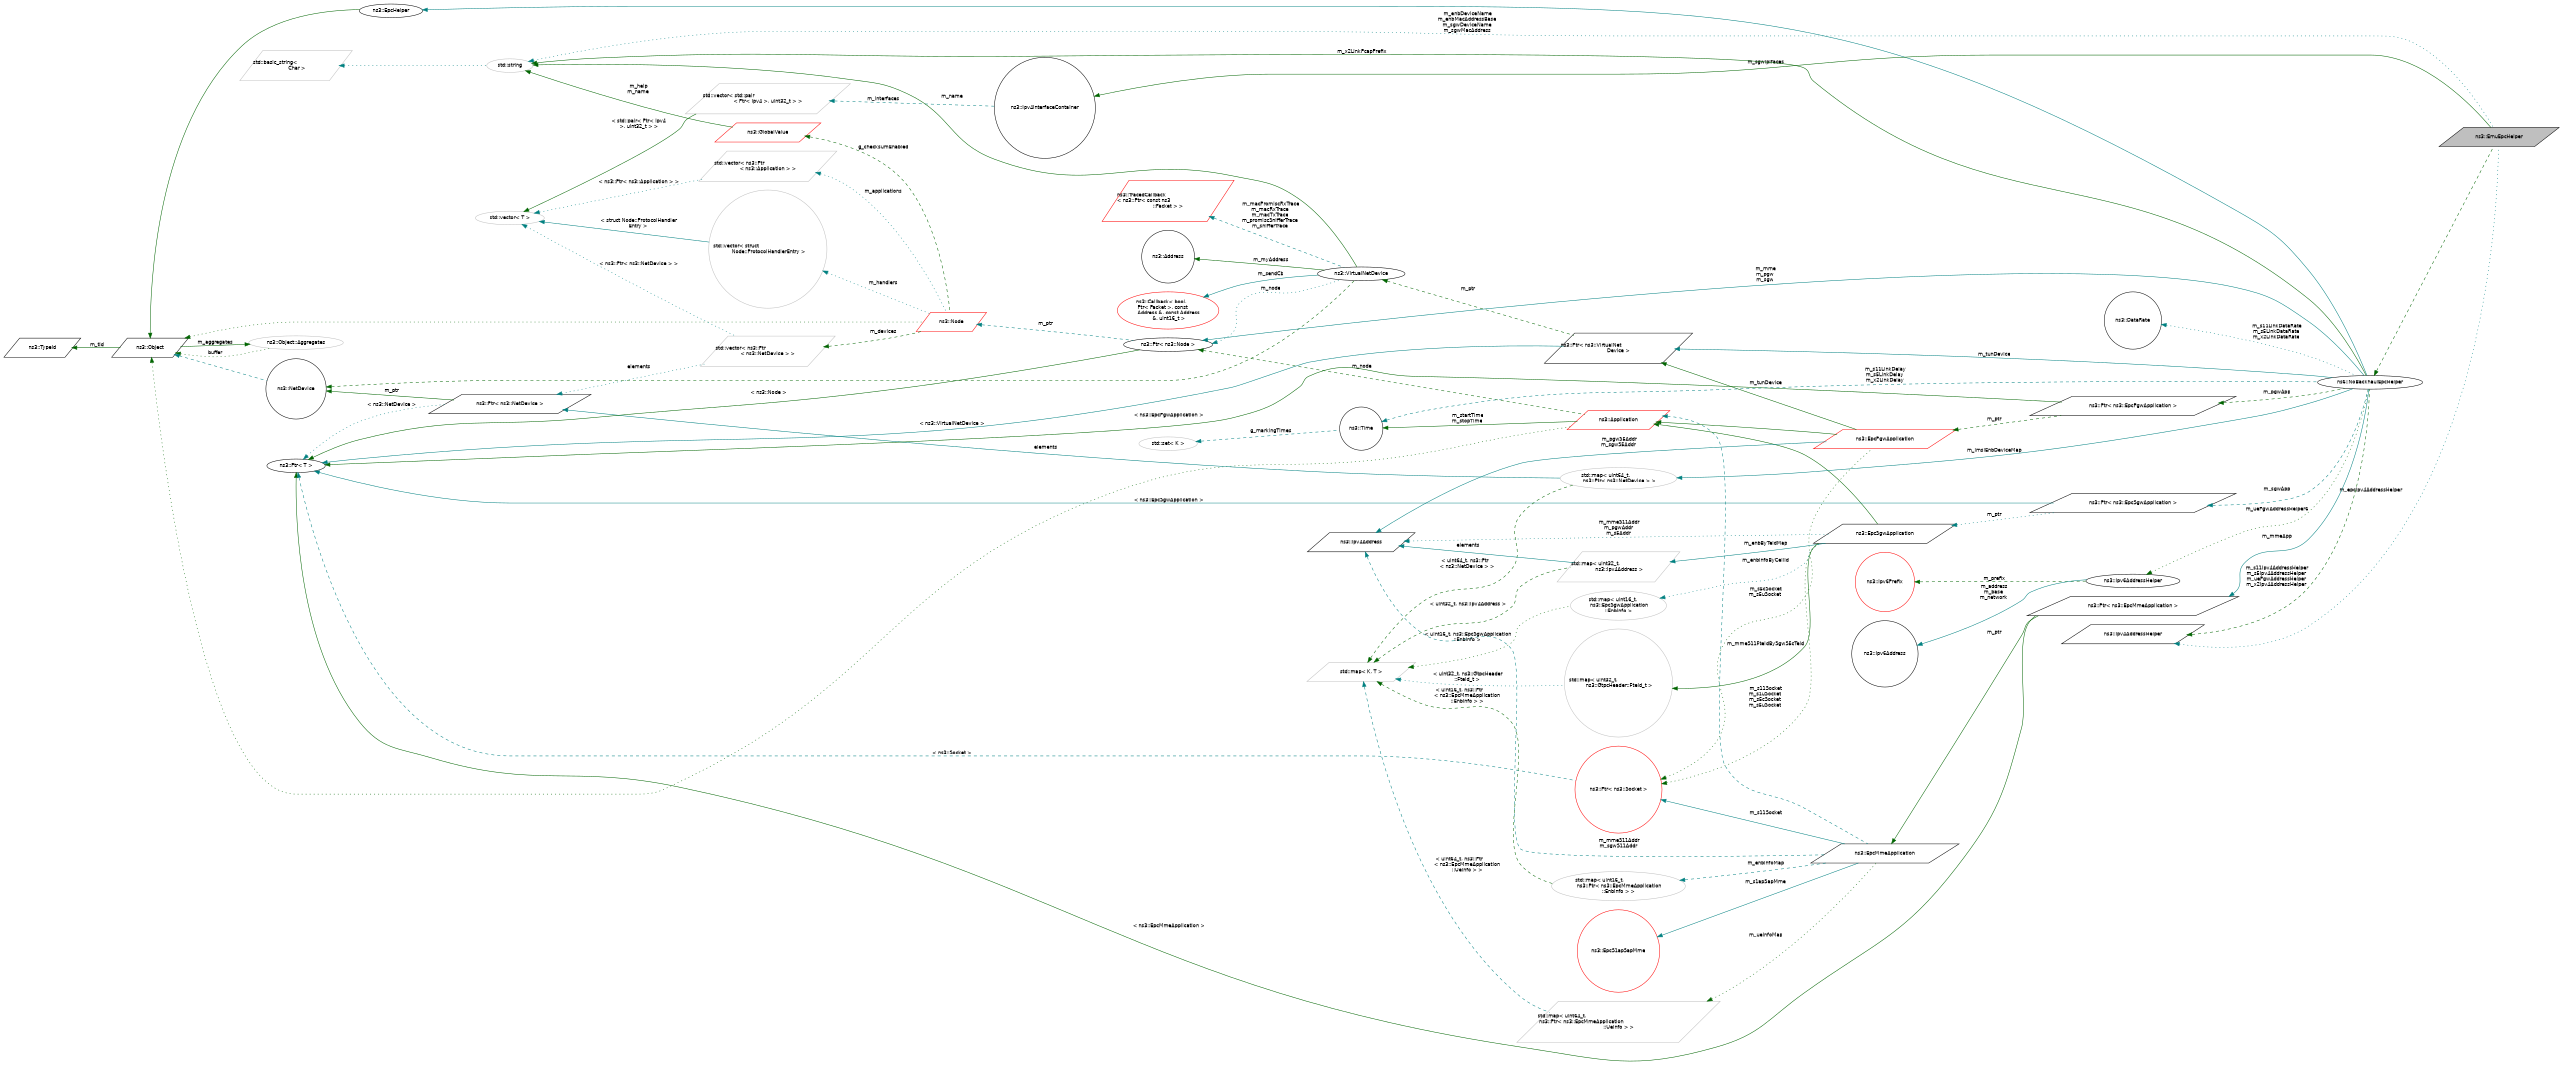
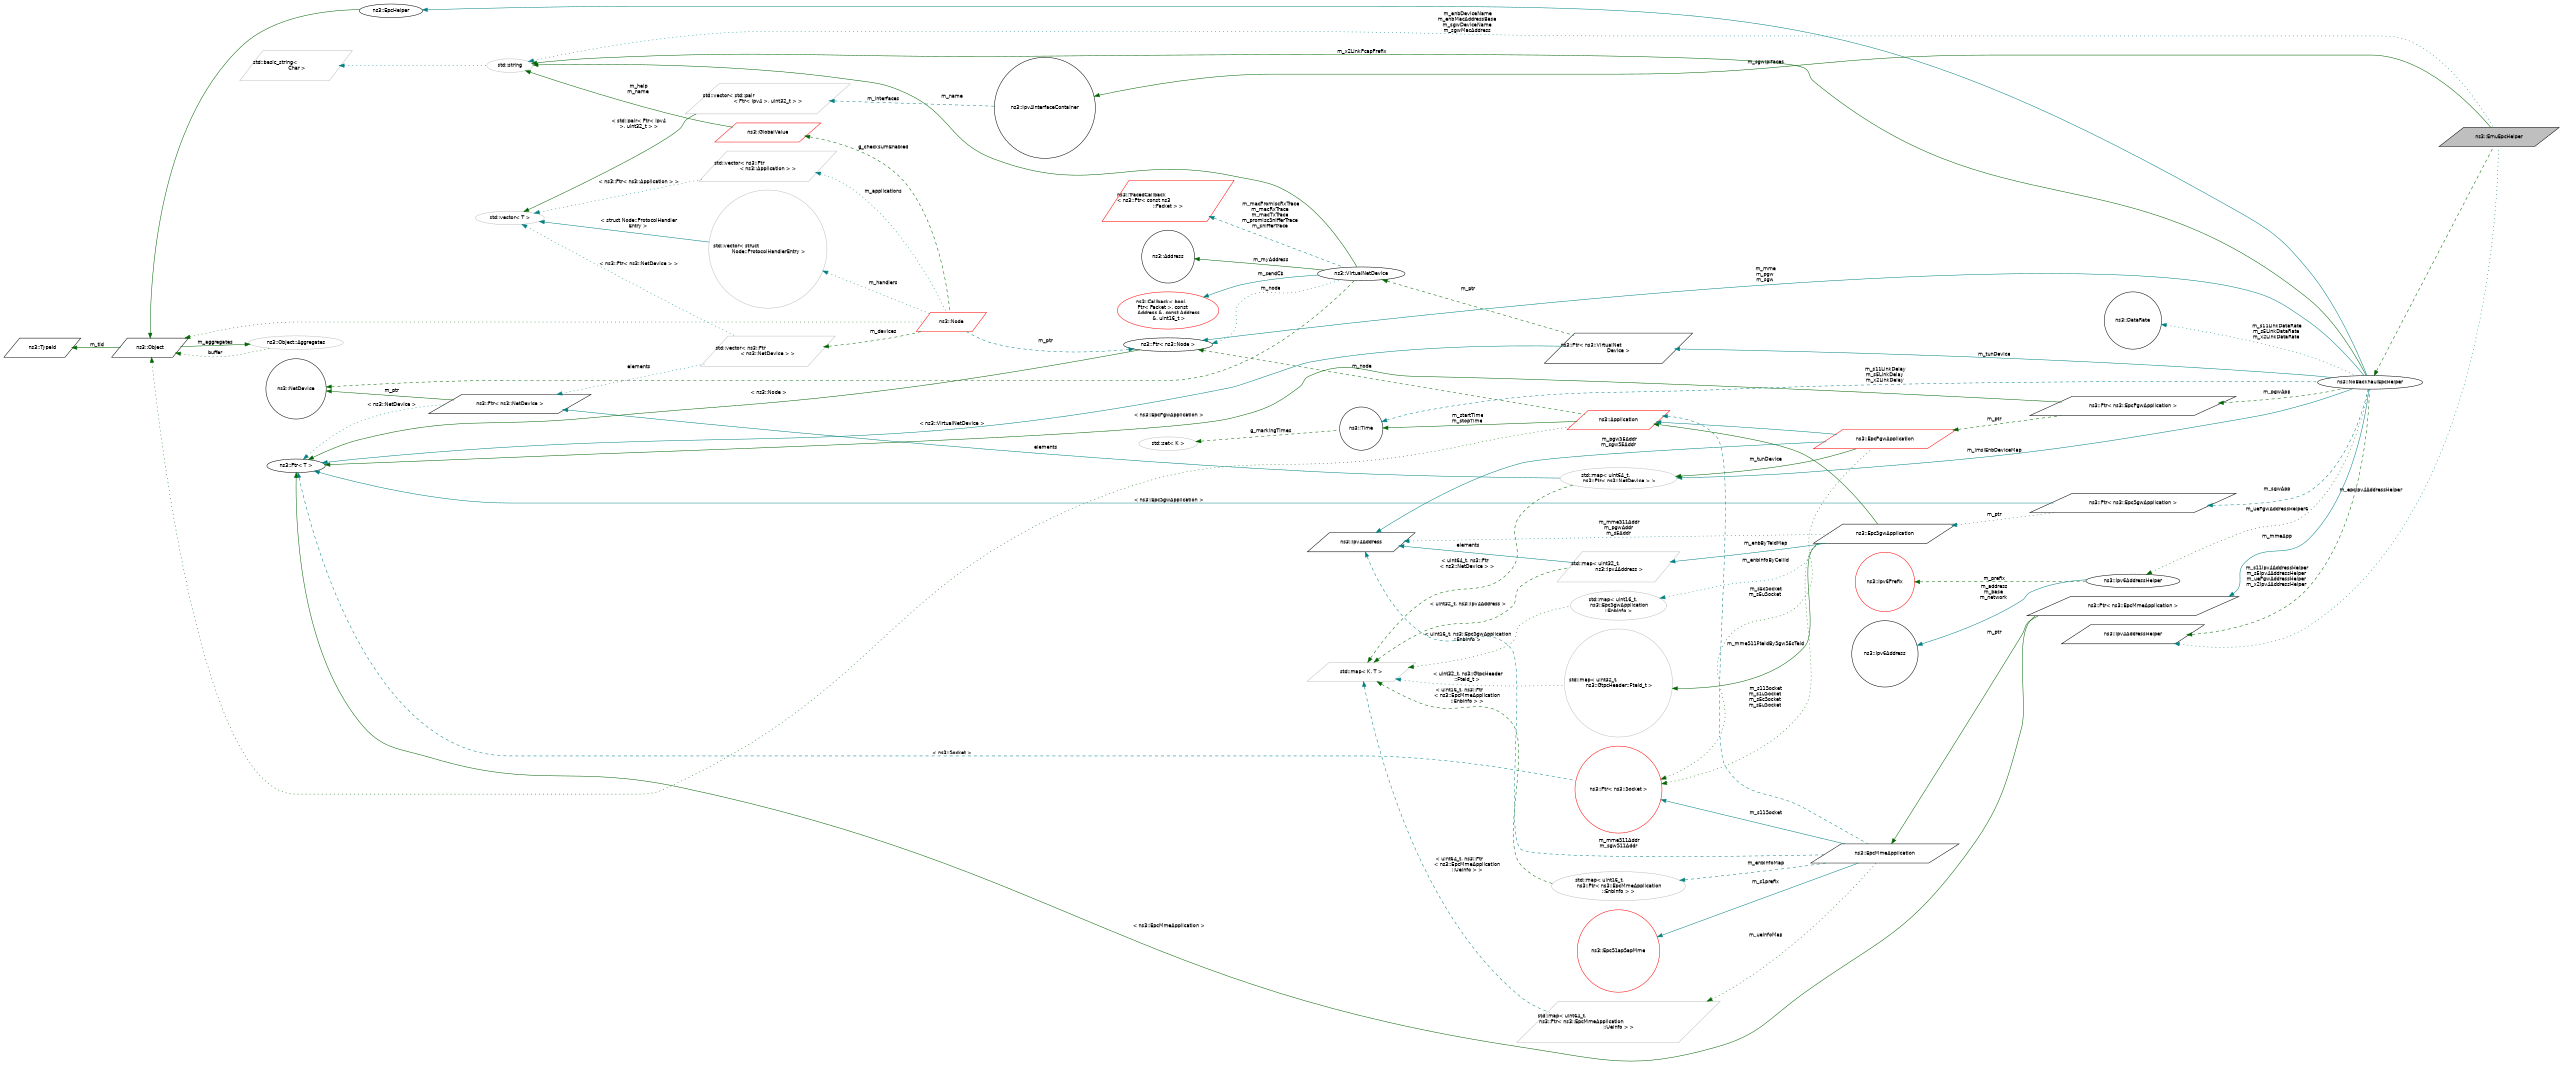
(1058, 332) -> (1046, 351)
(223, 368) -> none
(2370, 382) -> (2370, 382)
(1761, 397) -> (1769, 468)
(1749, 428) -> (1749, 428)
(1270, 436) -> (1270, 436)
(1765, 882) -> (1765, 882)
